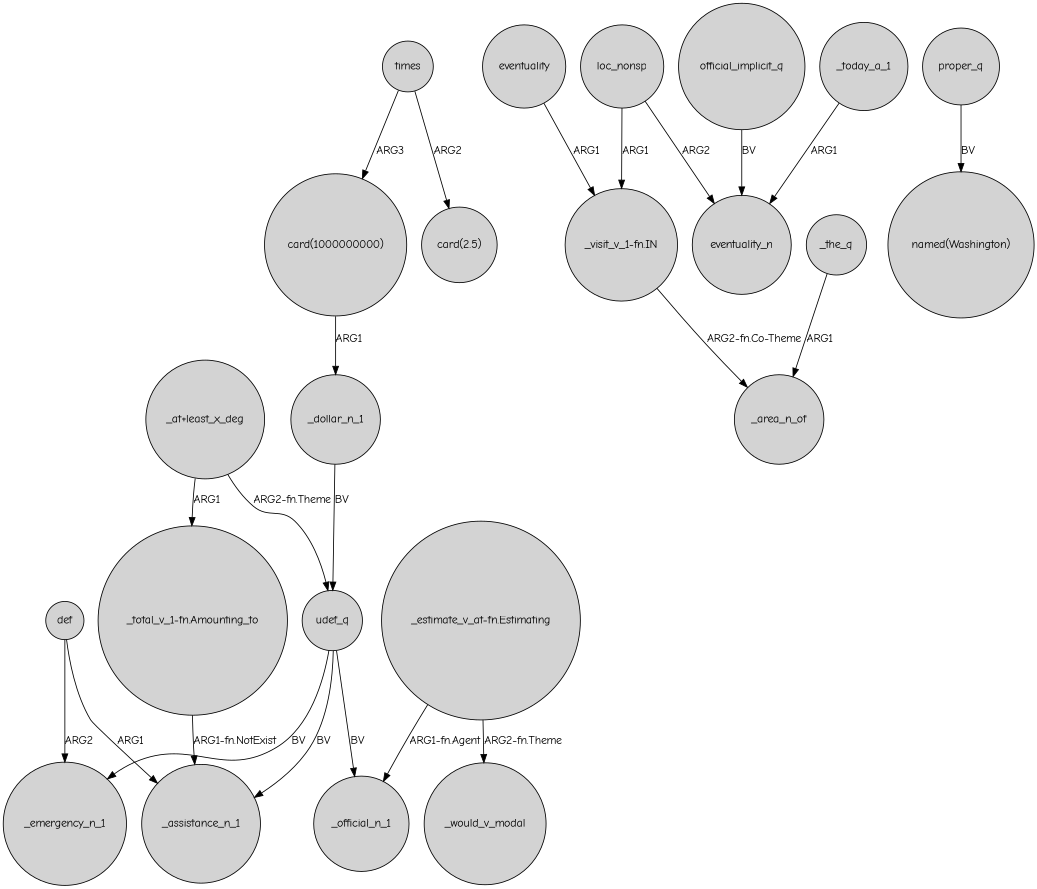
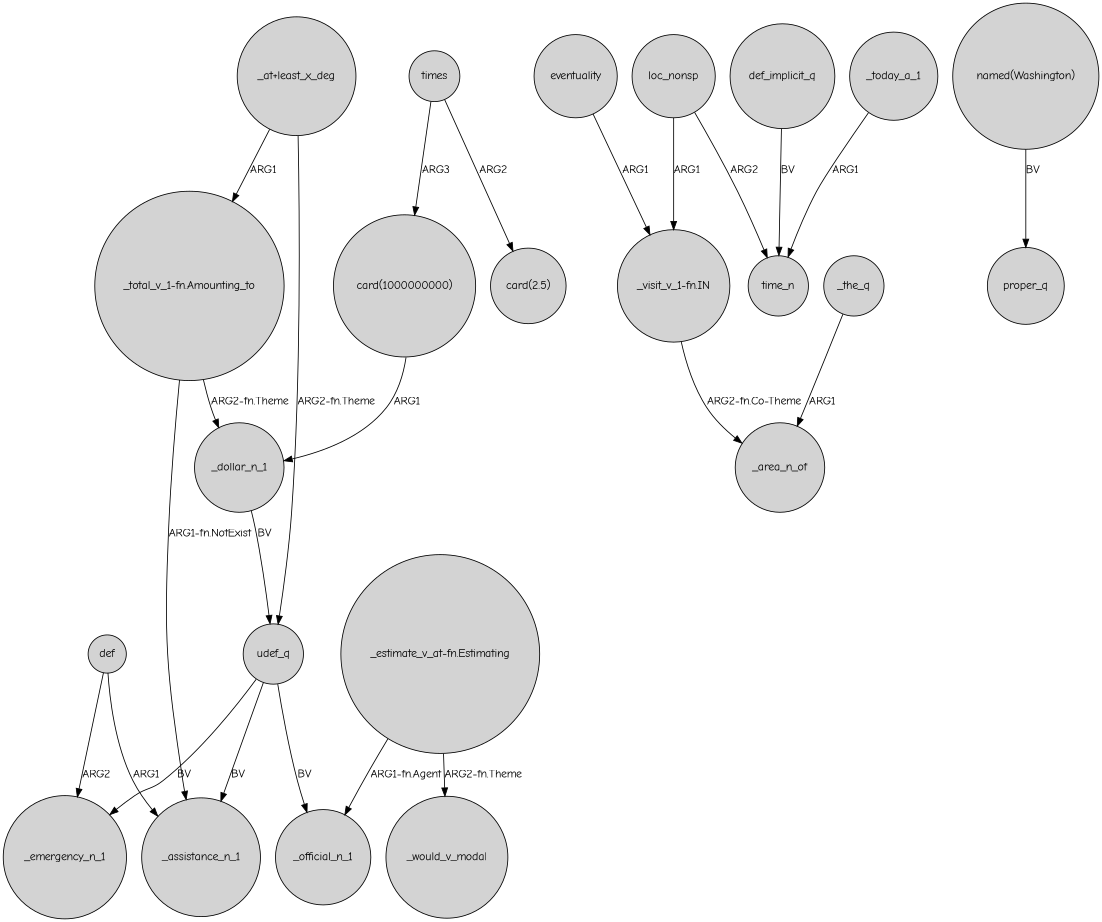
(742, 66) -> (782, 76)
(961, 134) -> (1026, 194)
(742, 245) -> (778, 286)
none -> (209, 400)
